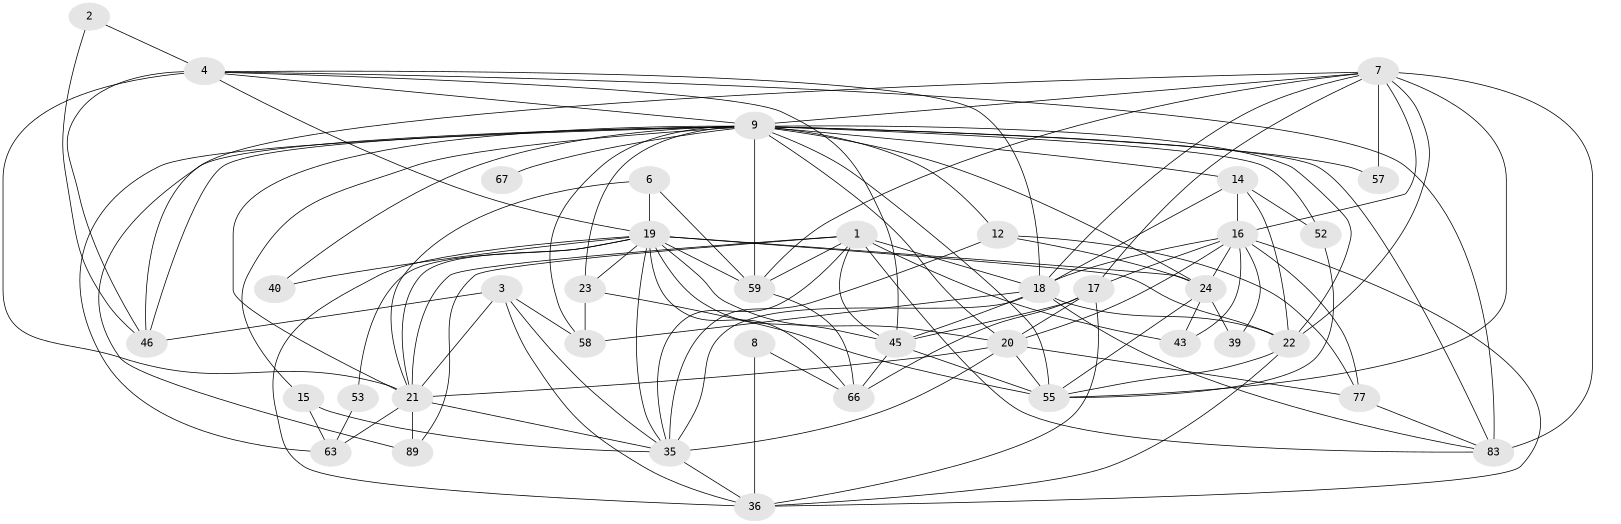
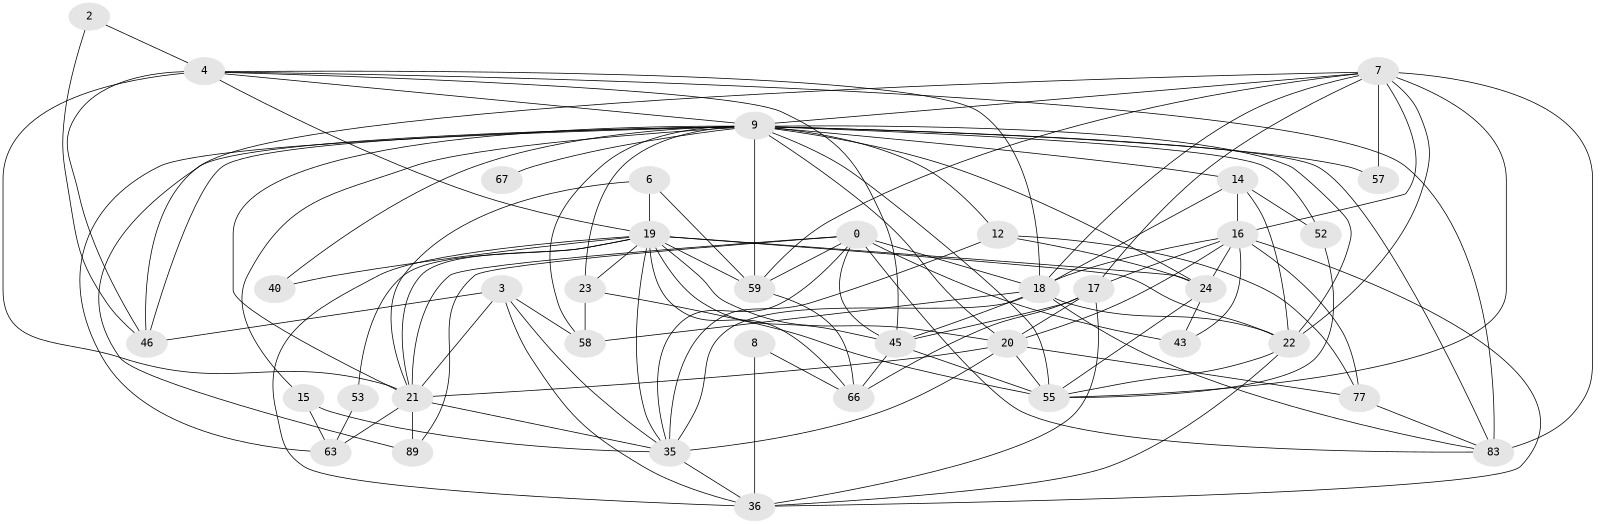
(857, 235) -> (857, 235)
(1235, 344) -> none
